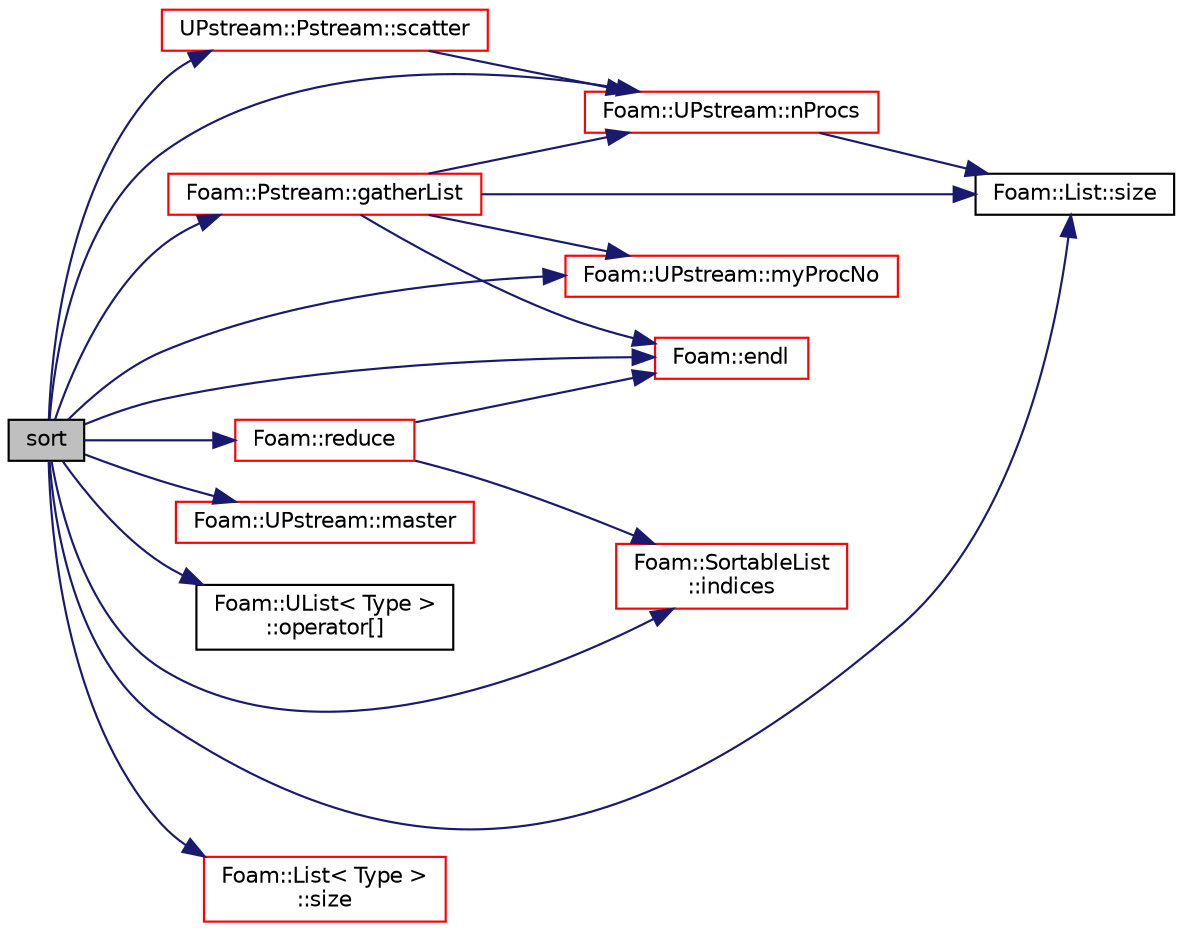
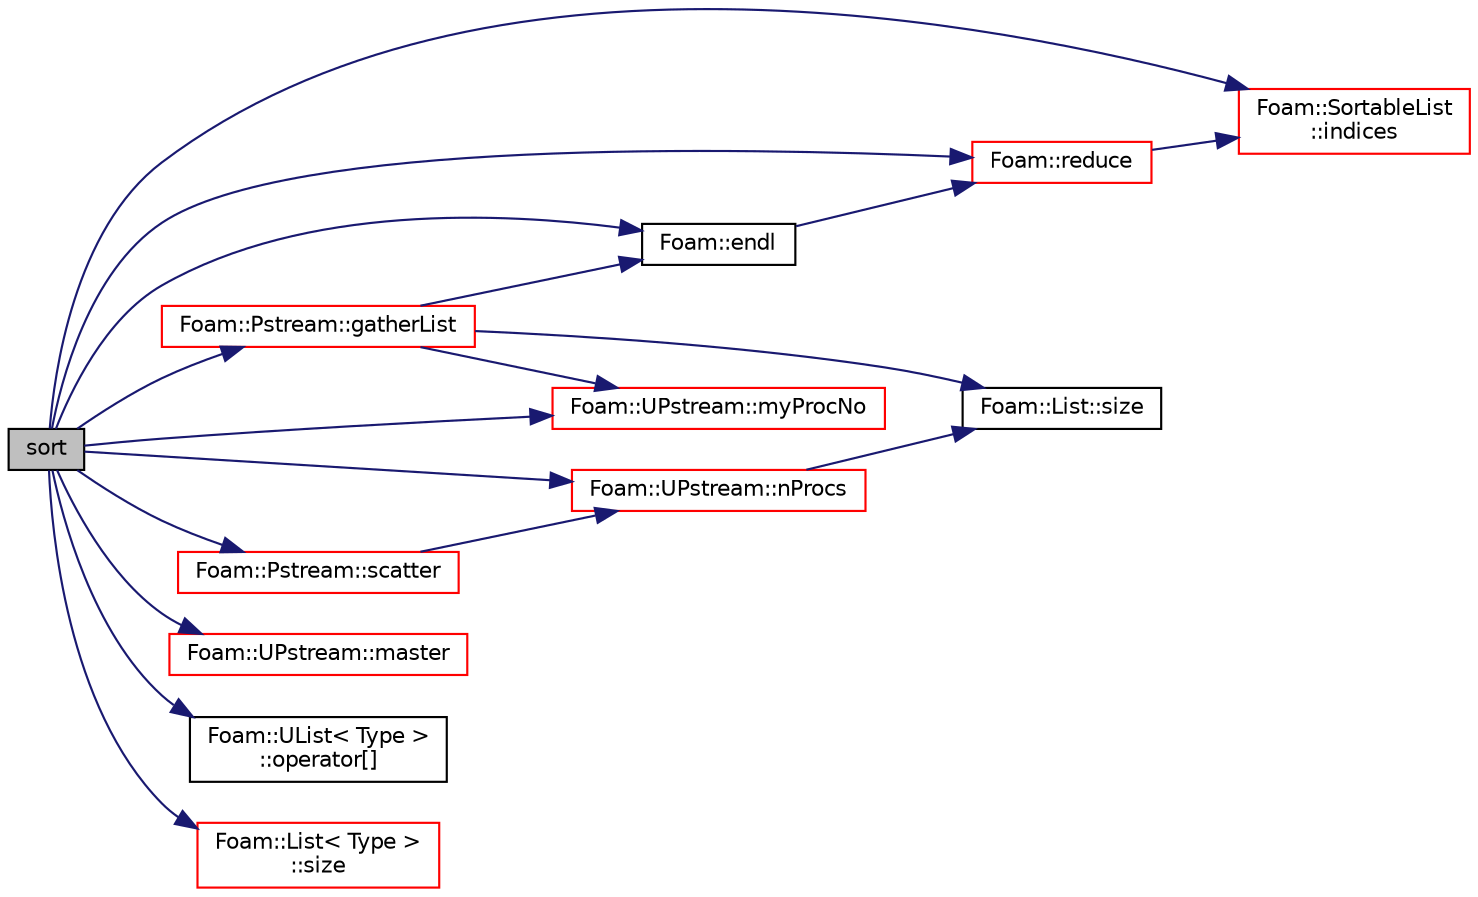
(325, 30) -> (318, 572)
(518, 155) -> none
(732, 358) -> (719, 244)
(524, 400) -> (875, 207)
(615, 803) -> none
